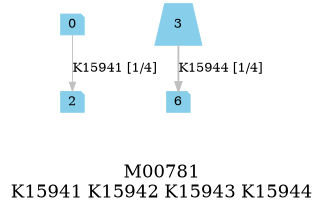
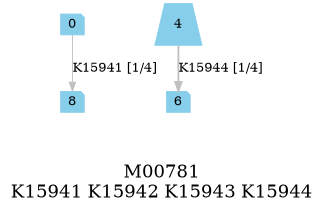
(178, 24) -> (178, 24)
(72, 102) -> (72, 102)
